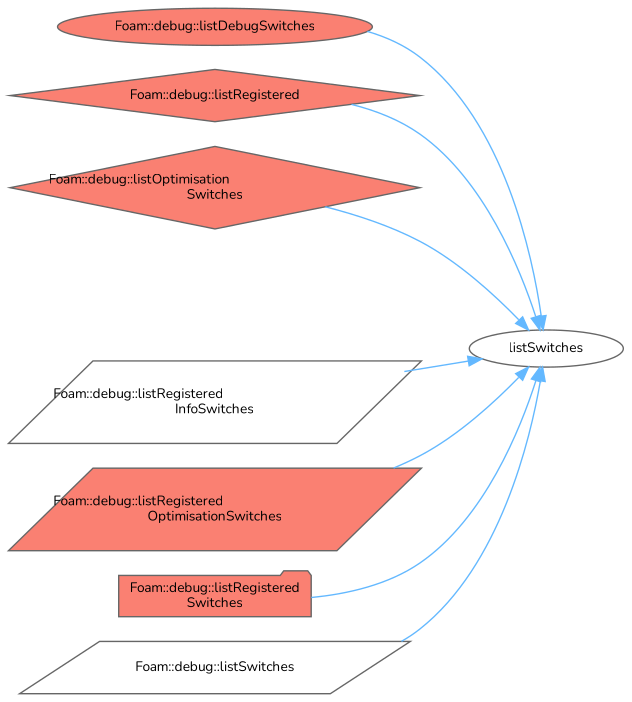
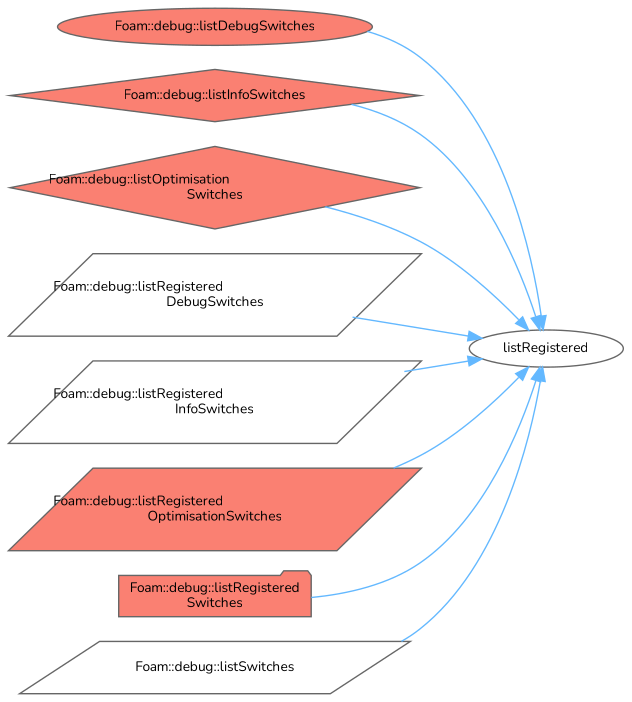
(215, 96) -> (215, 96)
none -> (215, 295)
(546, 349) -> (546, 349)
